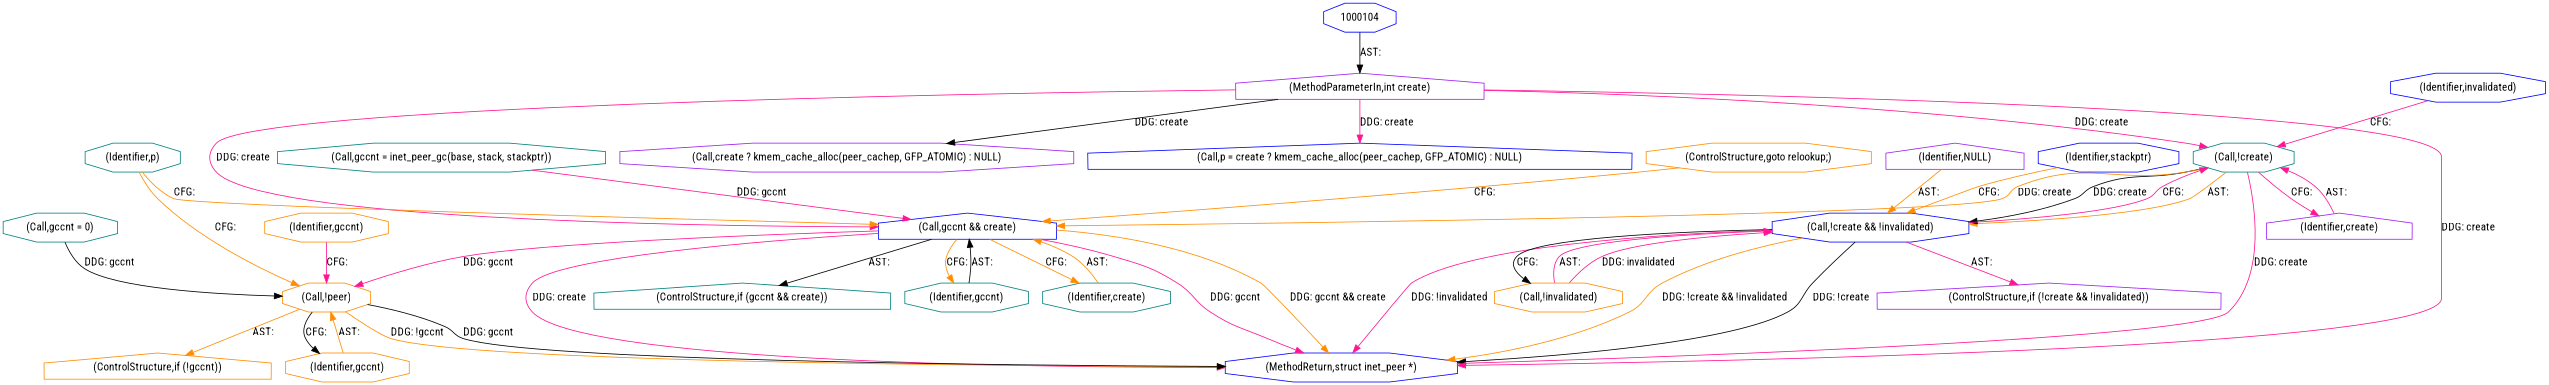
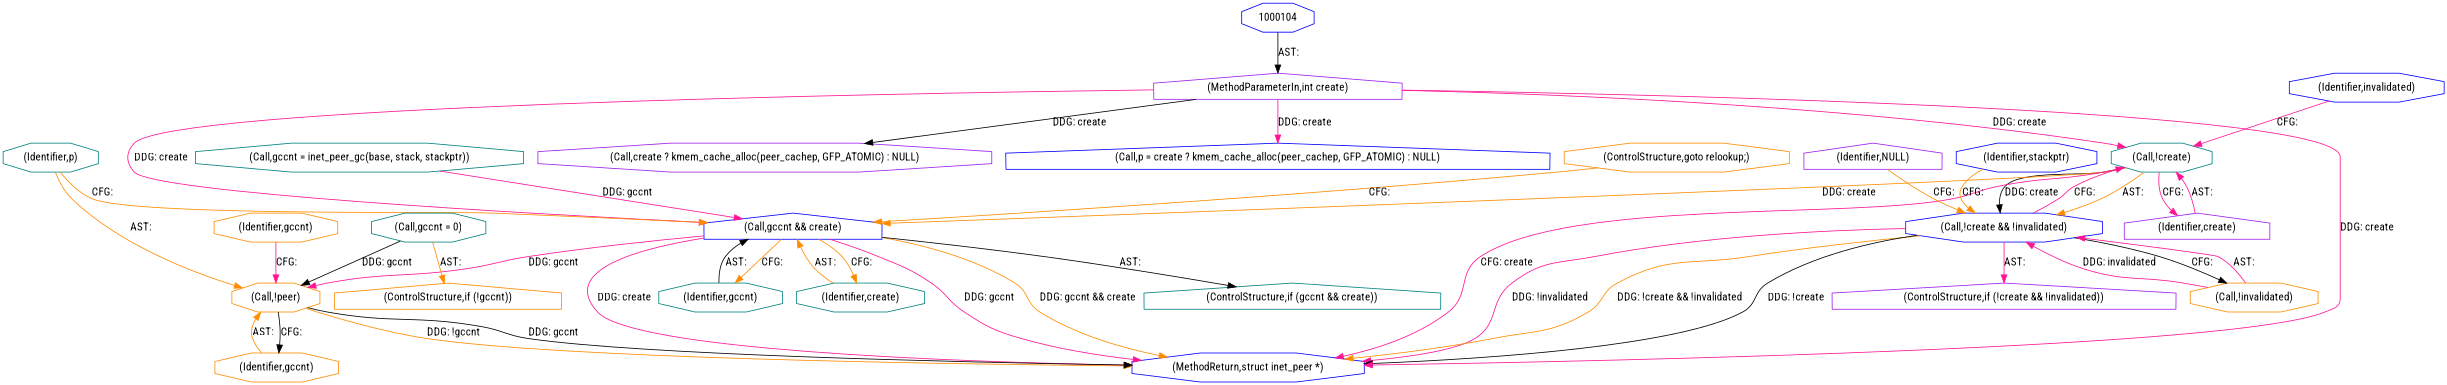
(1930, 193) -> (1945, 193)
(227, 228) -> (142, 228)
(2281, 263) -> (1507, 263)
(246, 331) -> (437, 259)
